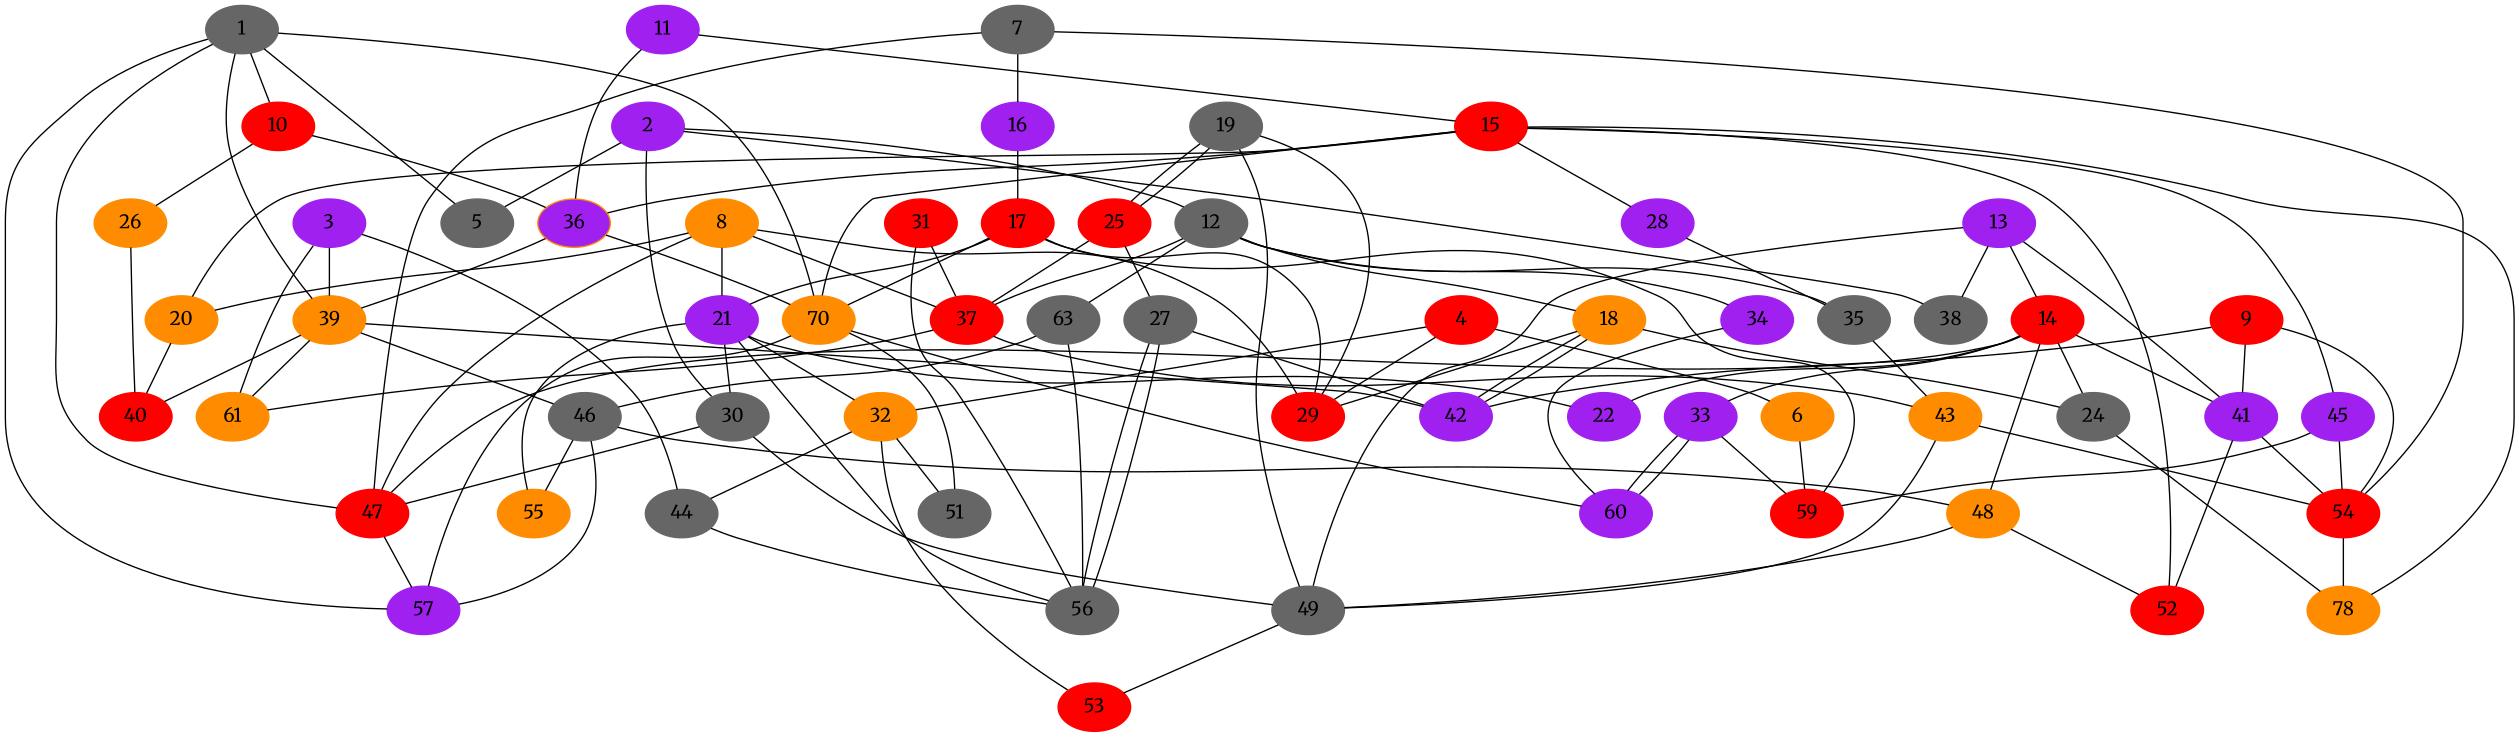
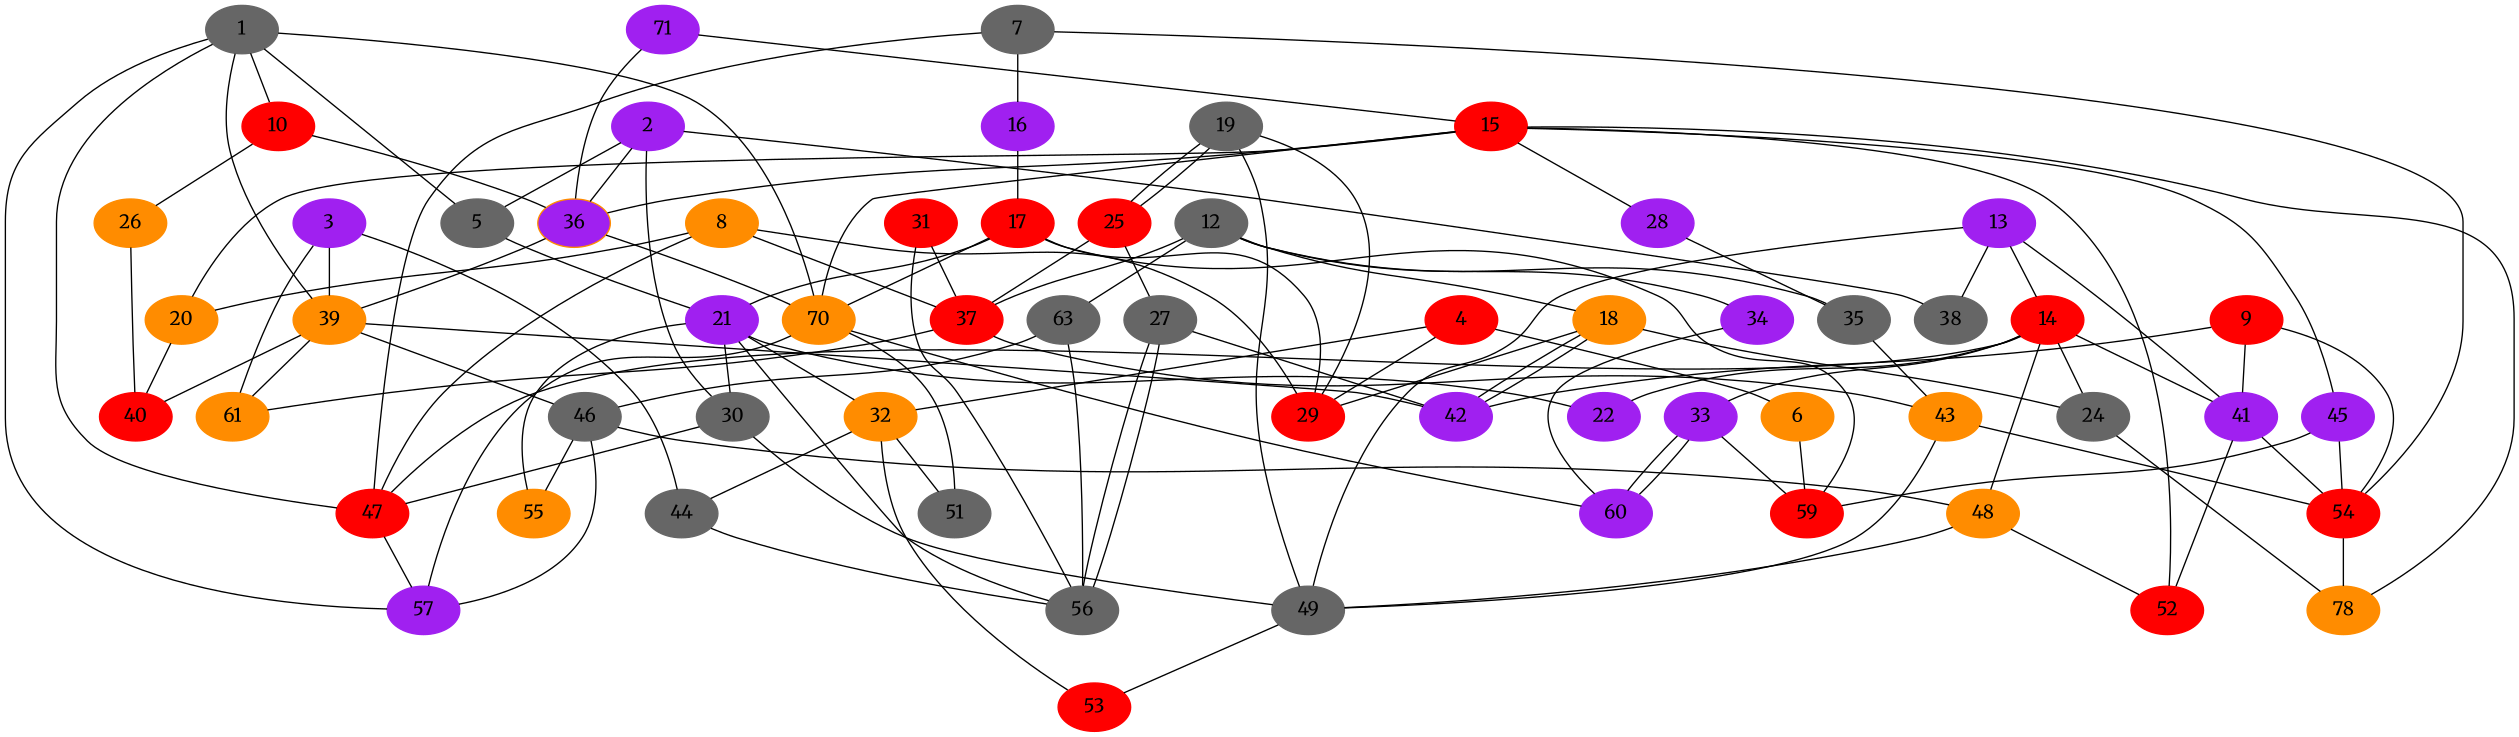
(663, 30) -> (663, 30)
(886, 146) -> (611, 175)
(722, 267) -> (592, 274)
